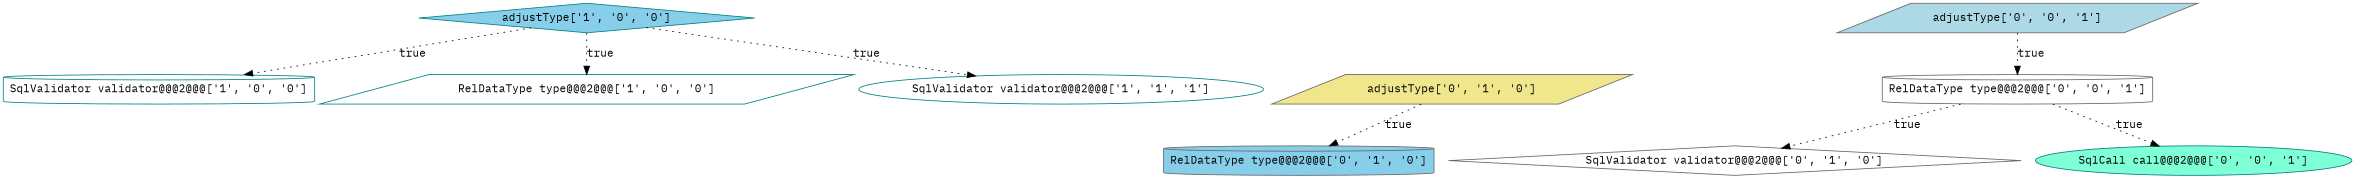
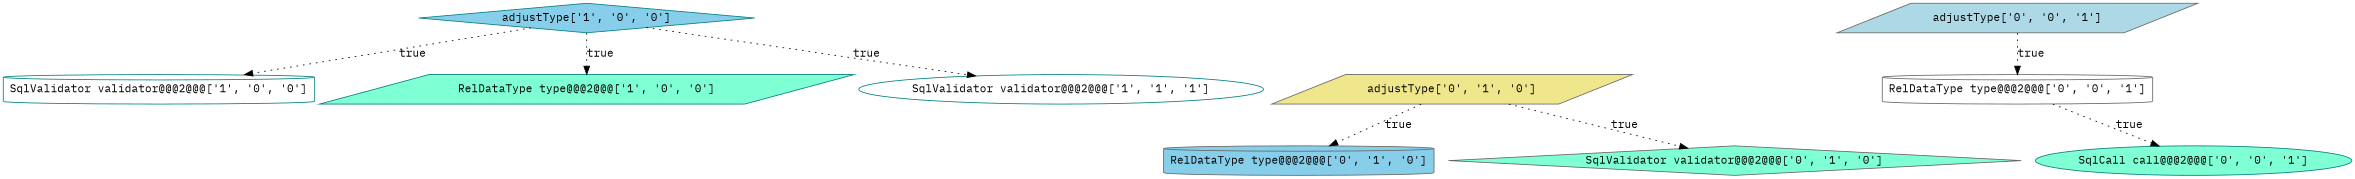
(587, 89) -> (587, 89)
(1875, 125) -> (1594, 125)
(1735, 161) -> (1735, 161)
